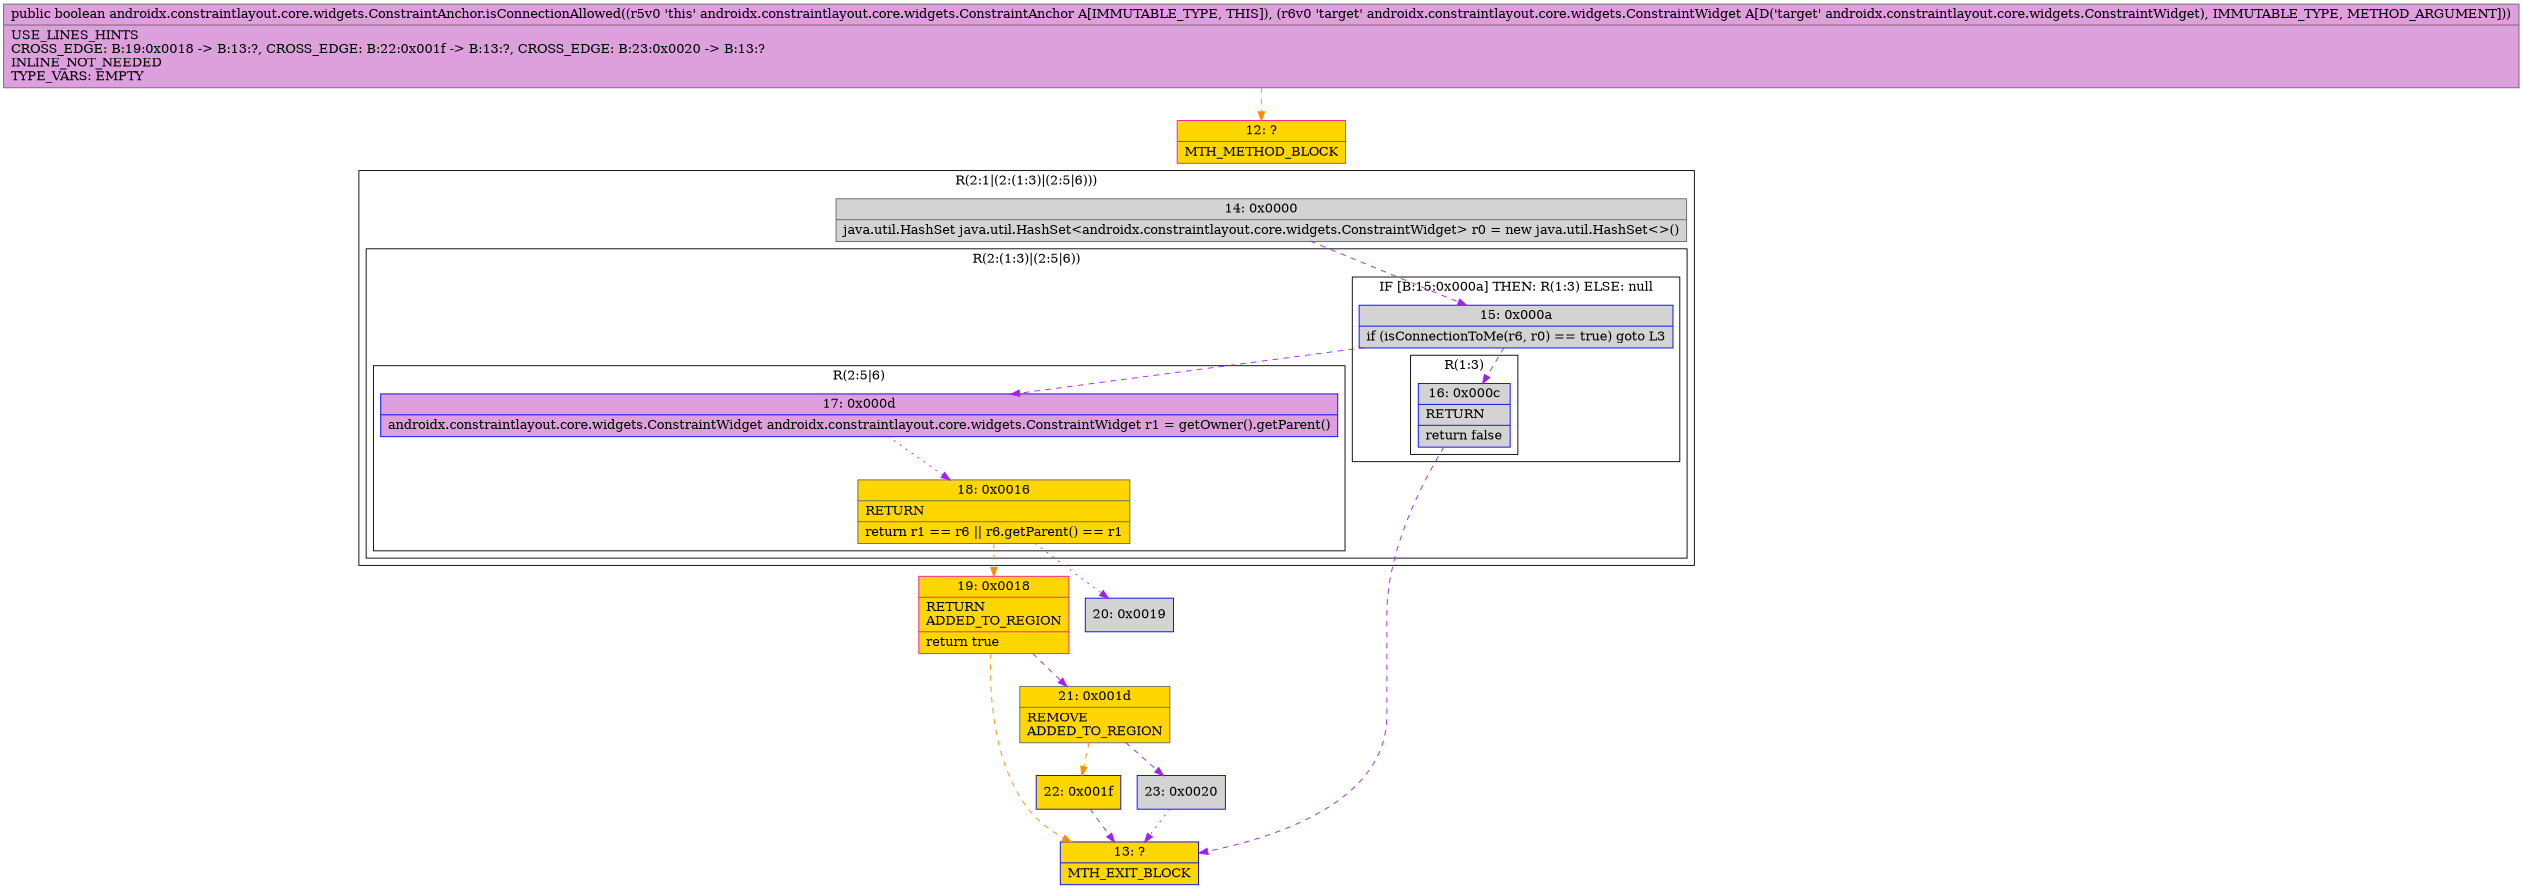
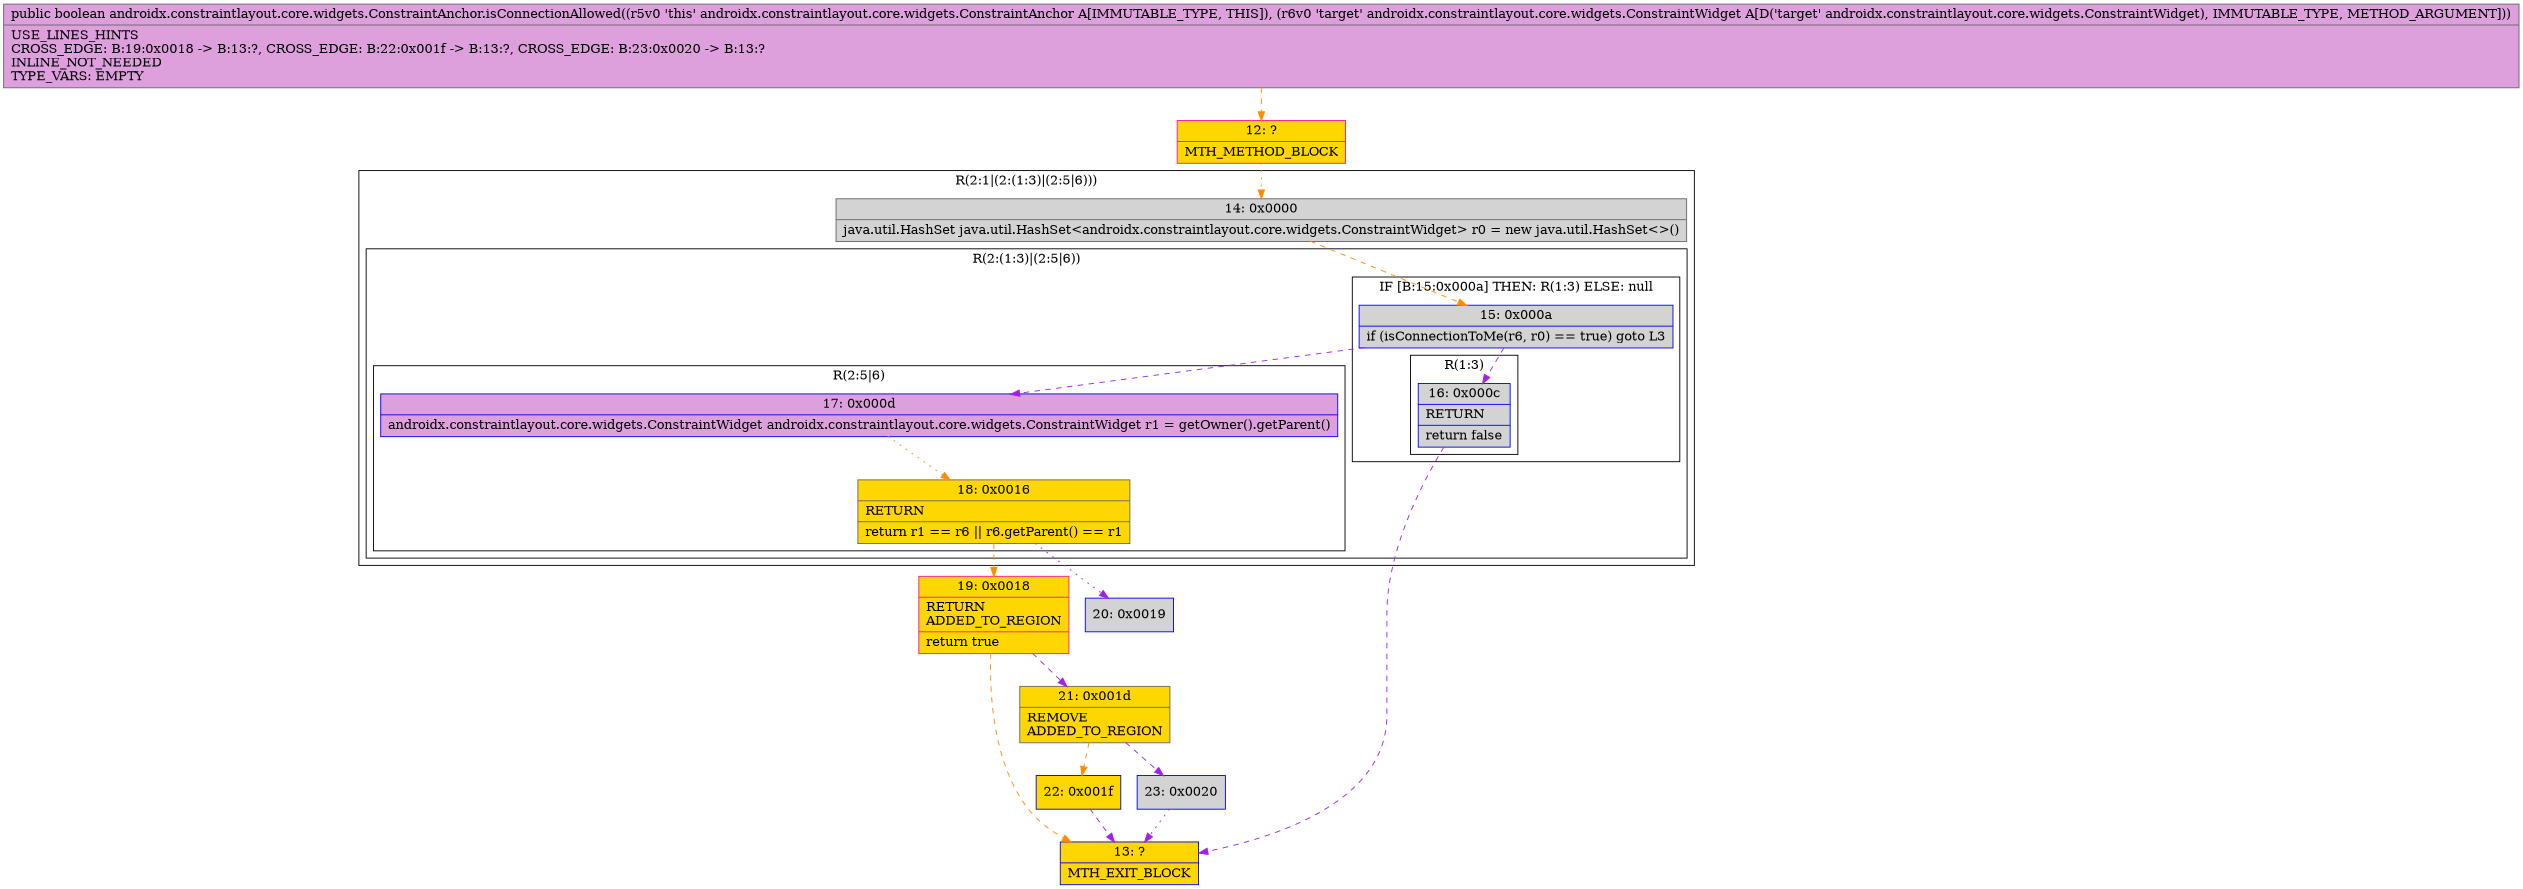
none -> (1261, 176)
(1381, 270) -> (1381, 270)
(915, 456) -> (915, 456)
